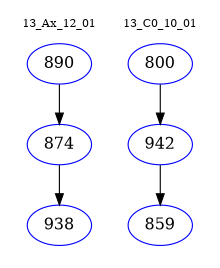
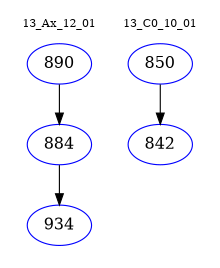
(160, 64) -> (160, 64)
(59, 145) -> (59, 145)
(160, 145) -> (160, 145)
(59, 225) -> (59, 225)
(160, 225) -> none
